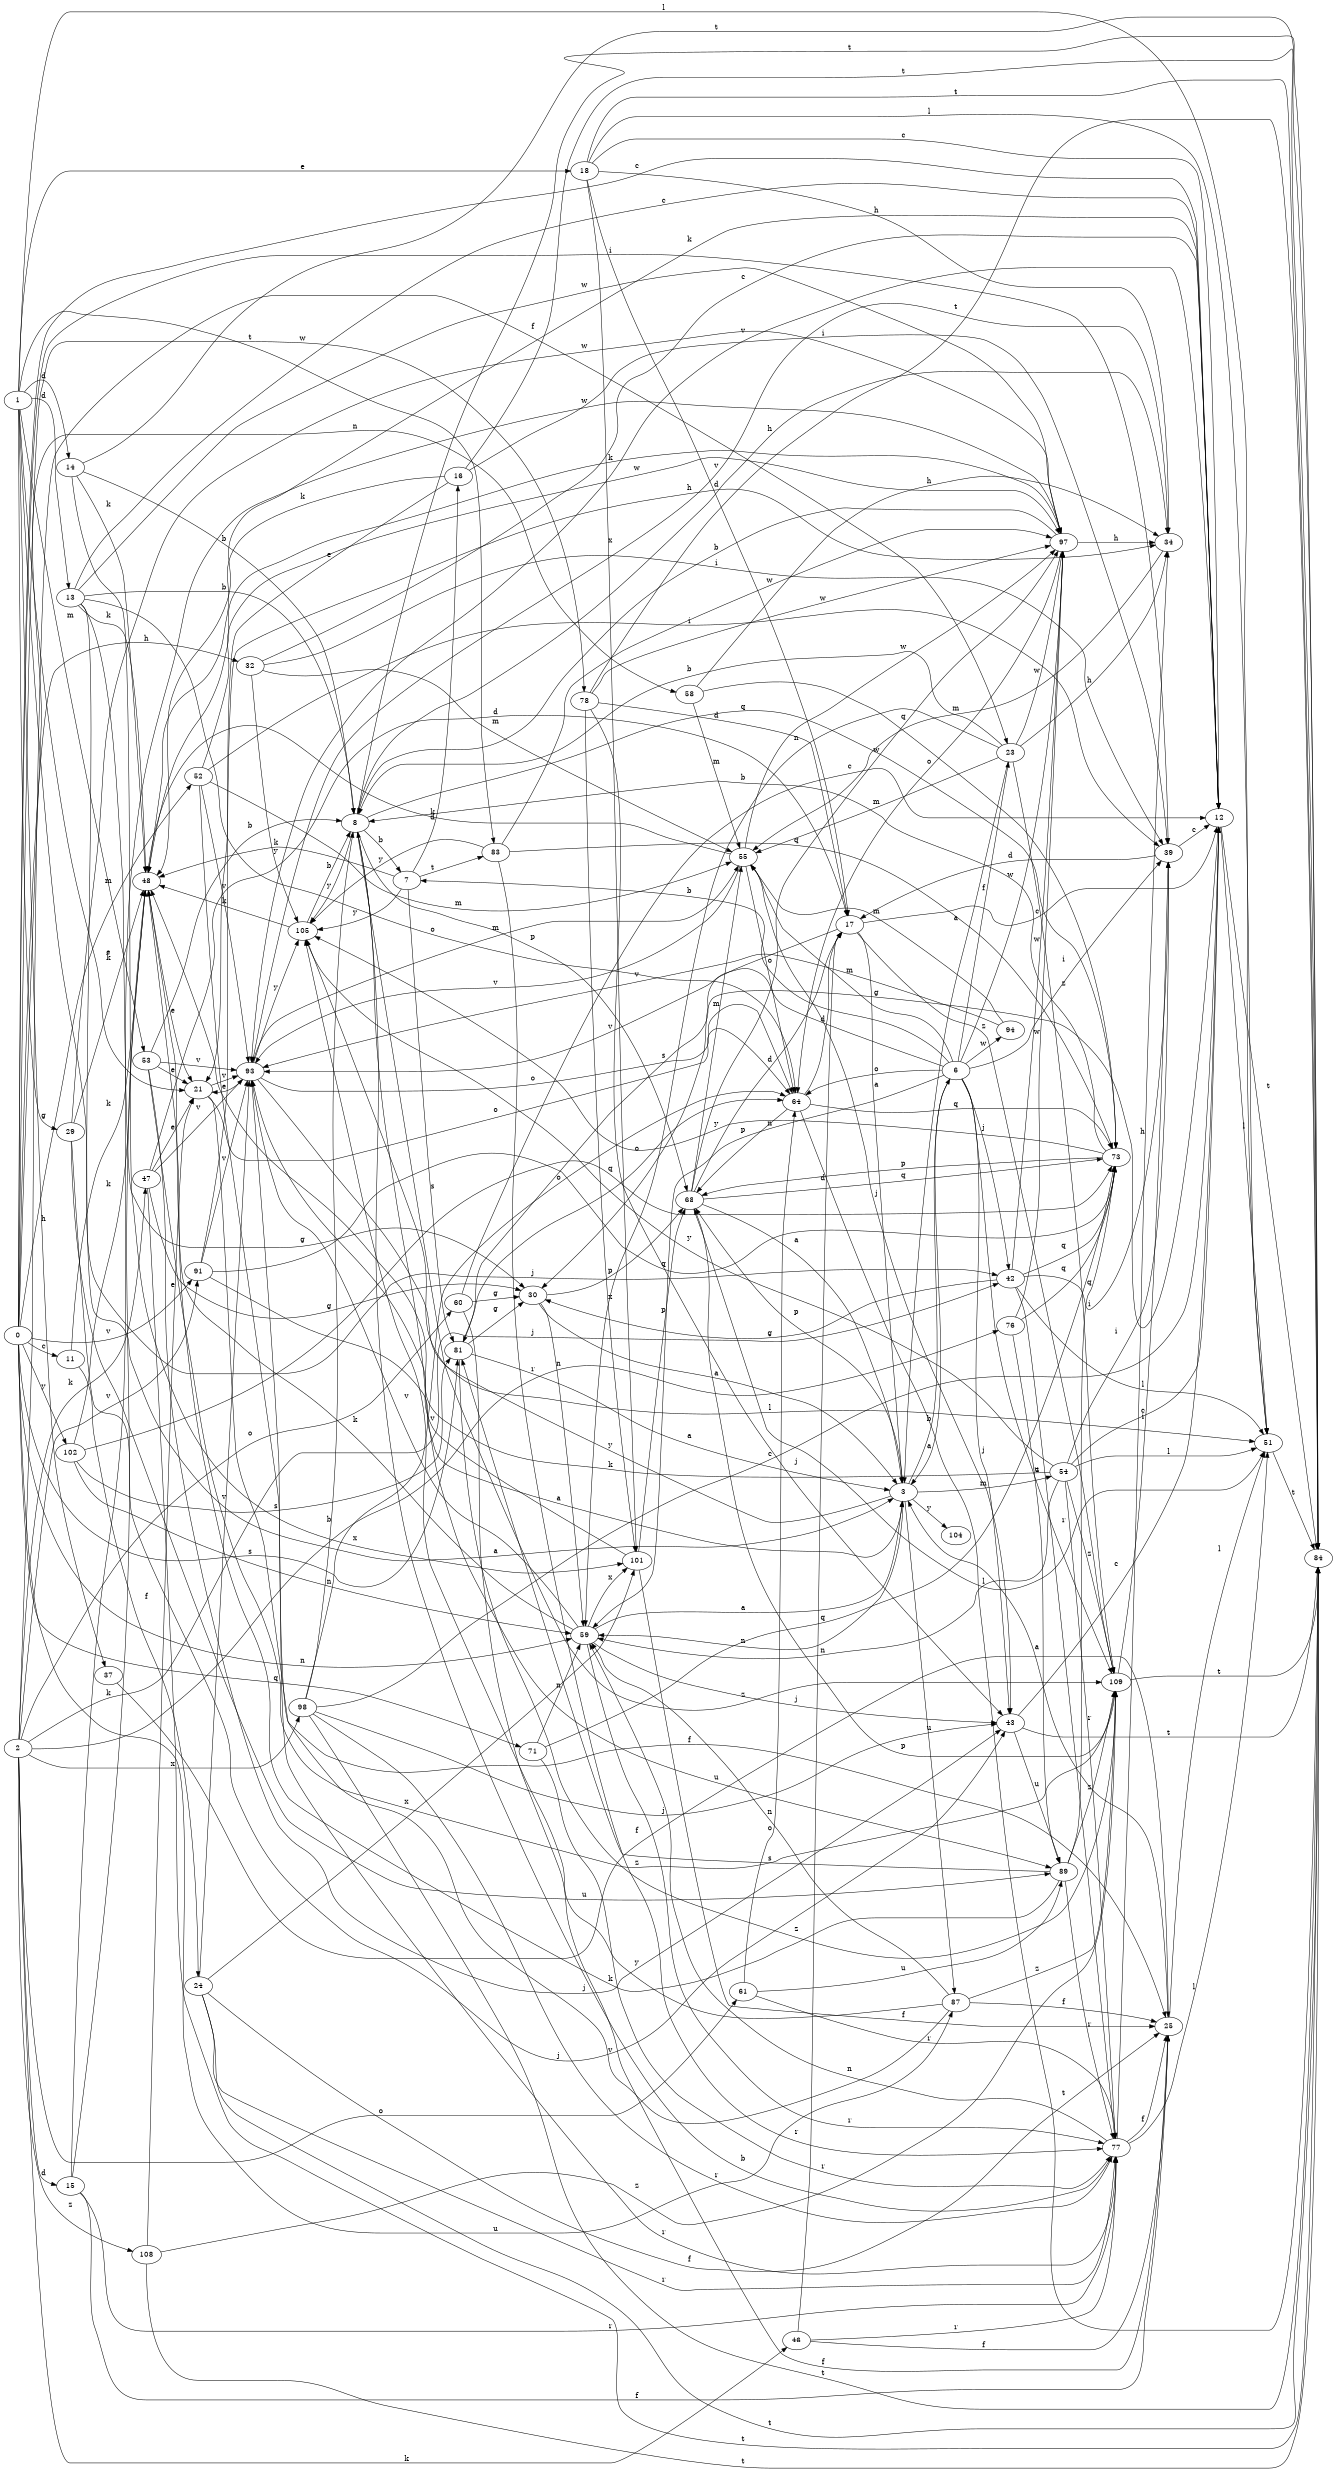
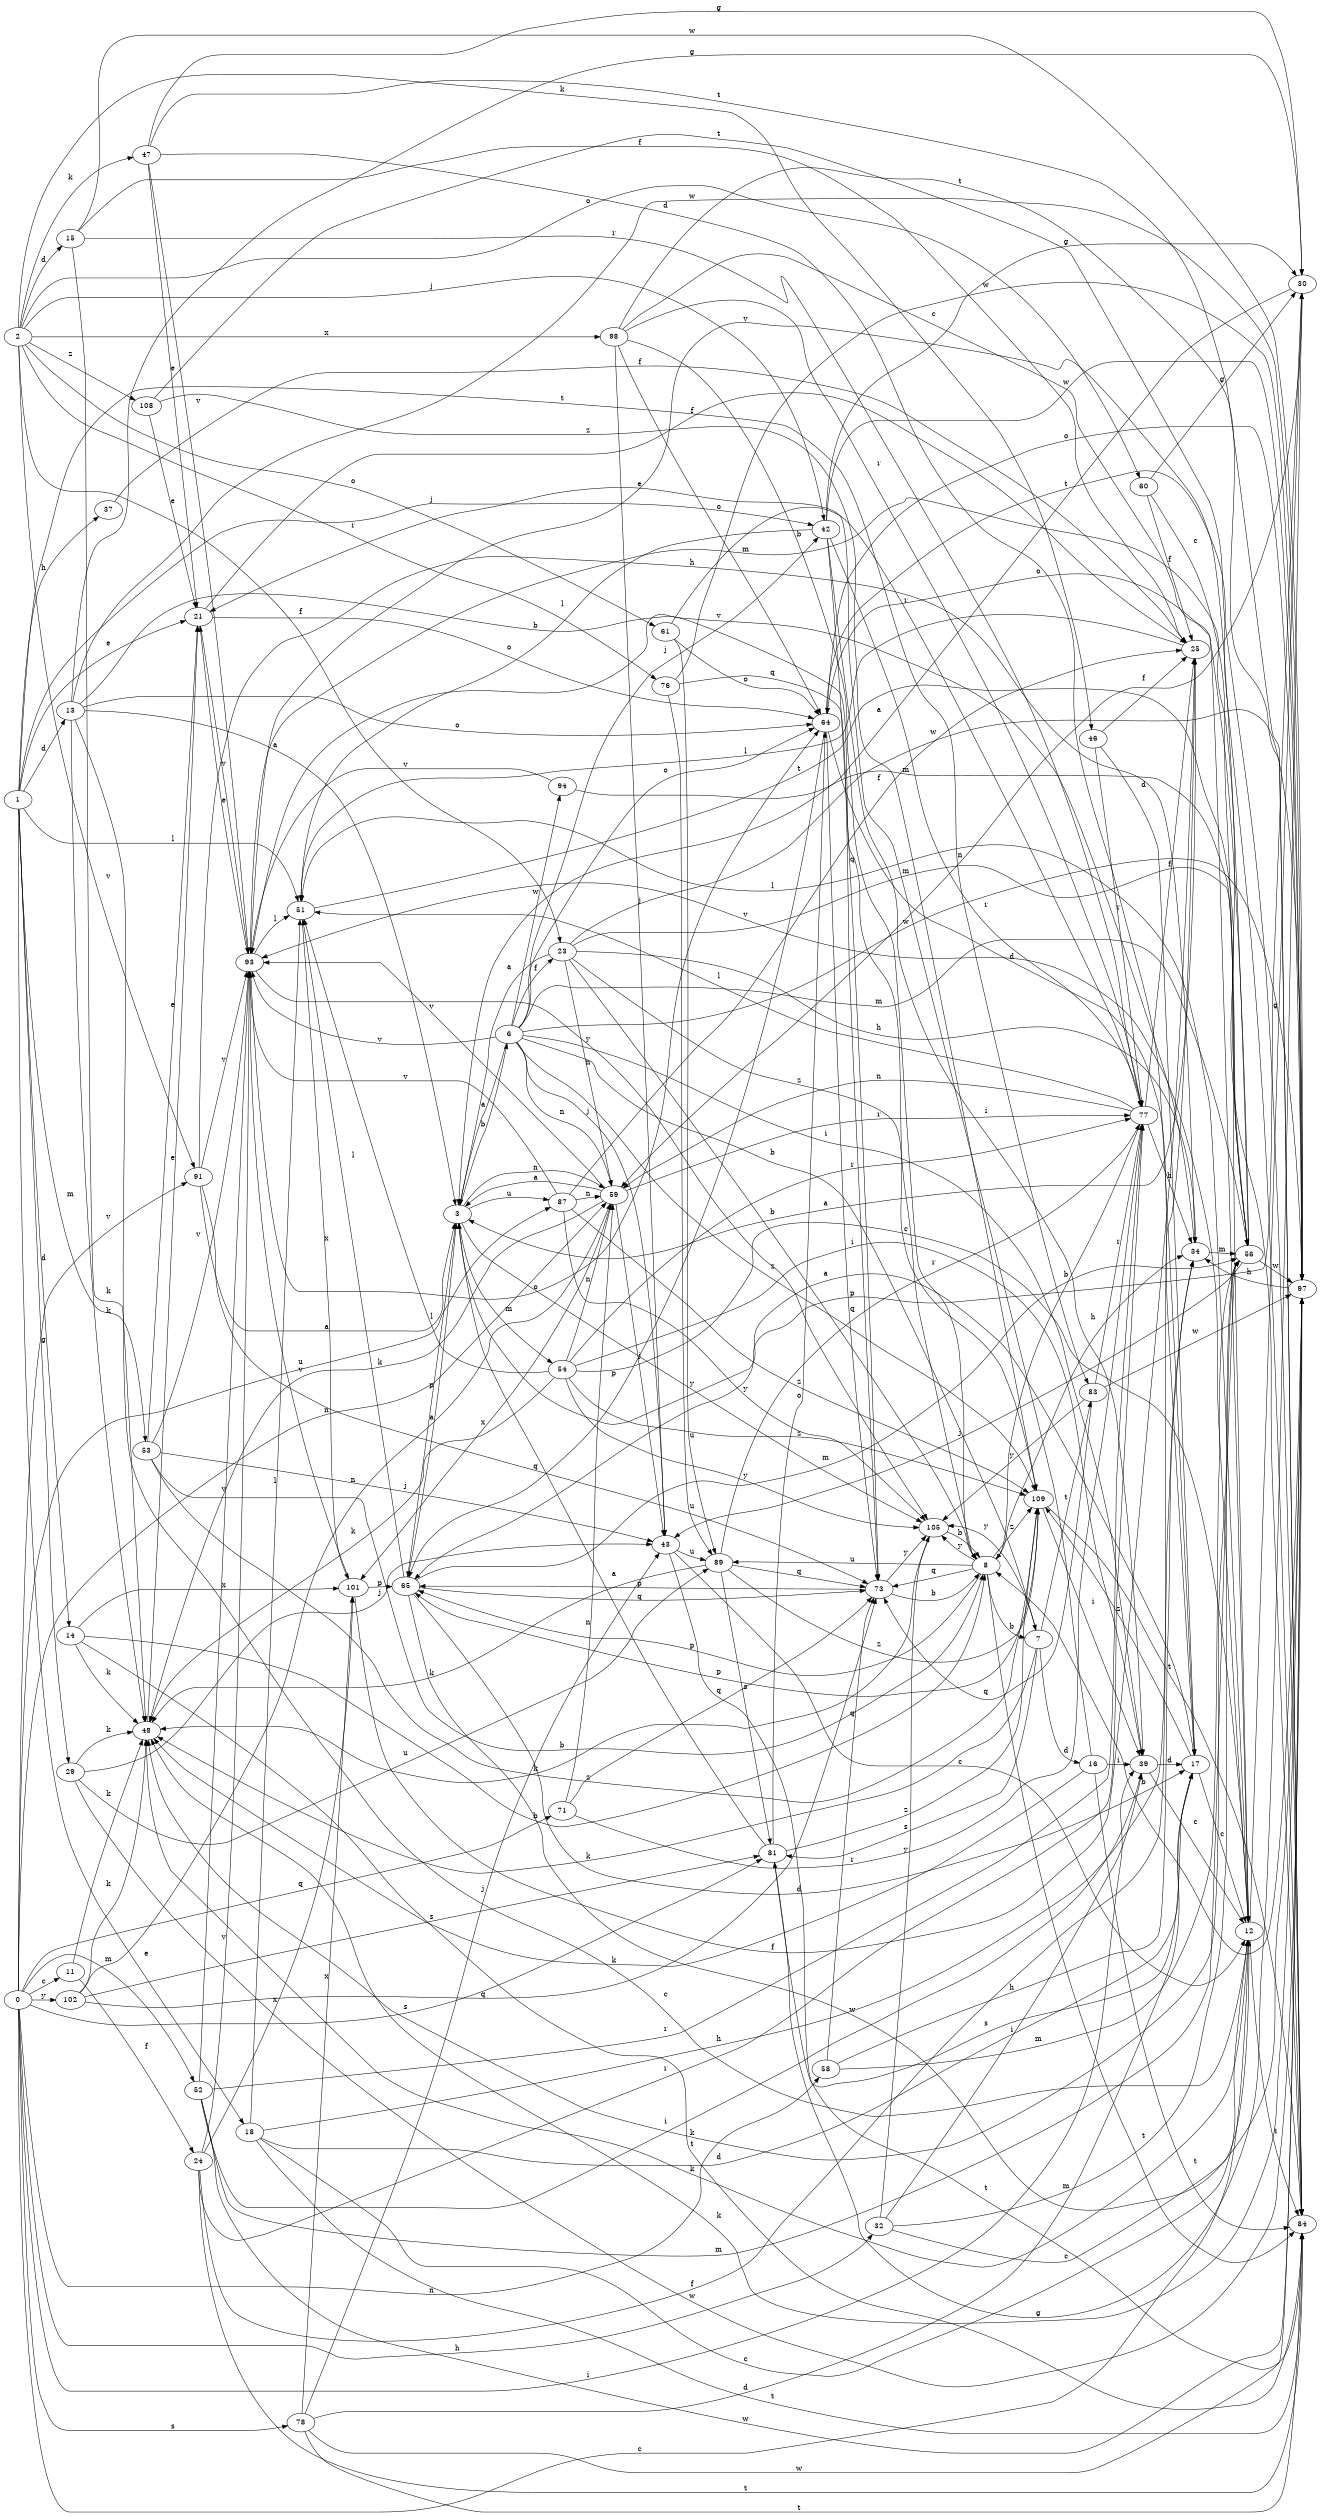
(303, 339) -> (173, 2427)
(743, 857) -> (1249, 1254)
(616, 863) -> (325, 1247)
(690, 1200) -> (406, 1586)
(956, 1536) -> none
